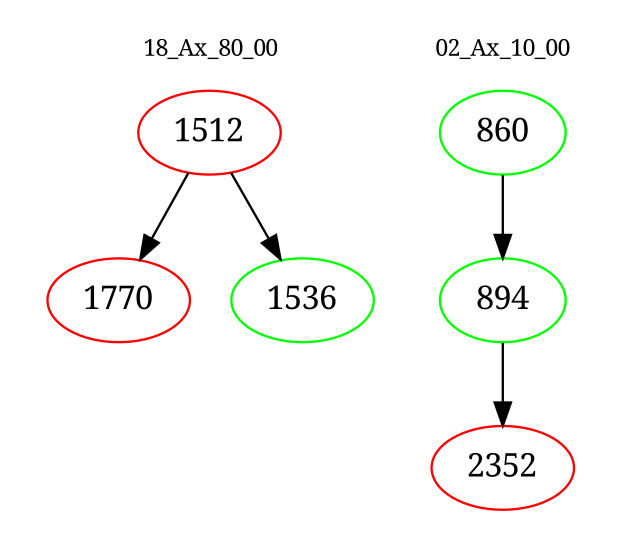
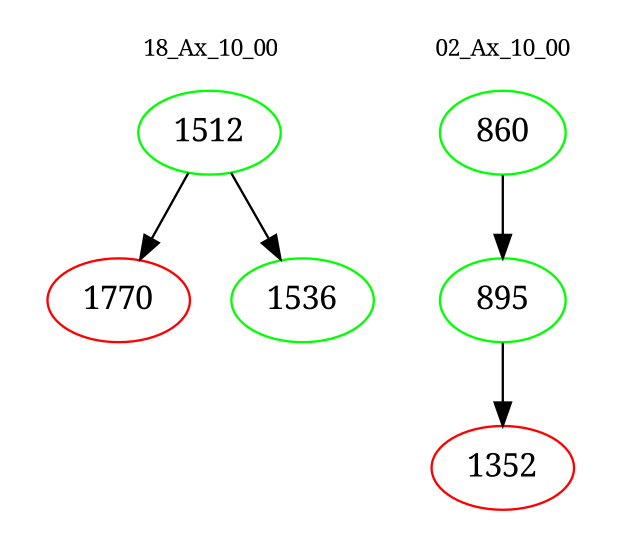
(211, 50) -> (211, 50)
(209, 133) -> (209, 133)
(503, 300) -> (503, 300)
(503, 468) -> (503, 468)
